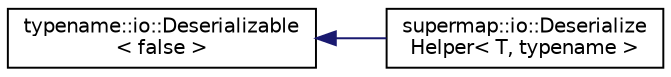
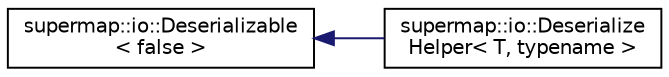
(162, 38) -> (161, 38)
